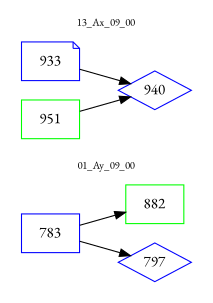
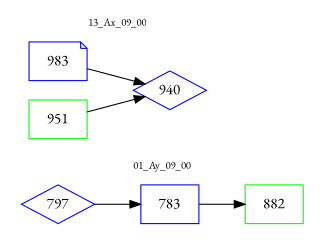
(51, 61) -> (58, 61)
(100, 247) -> (112, 204)
